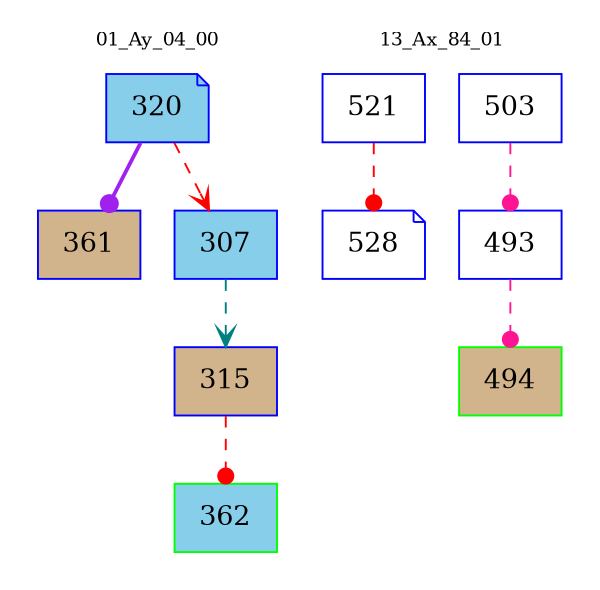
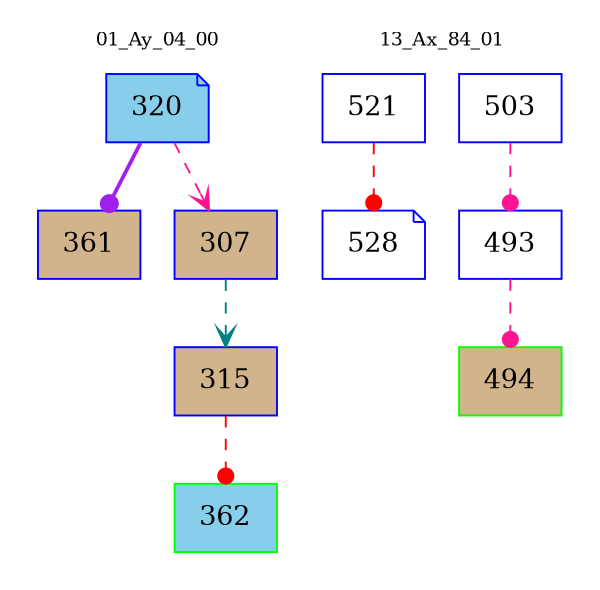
(187, 168) -> (187, 168)
(226, 245) -> (226, 245)
